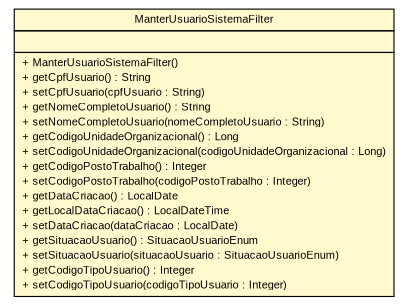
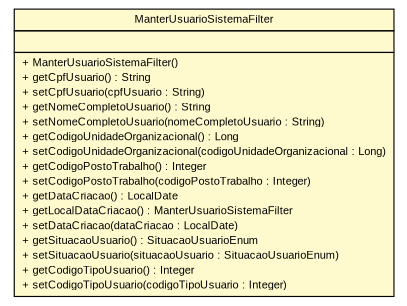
(126, 211) -> (158, 211)
